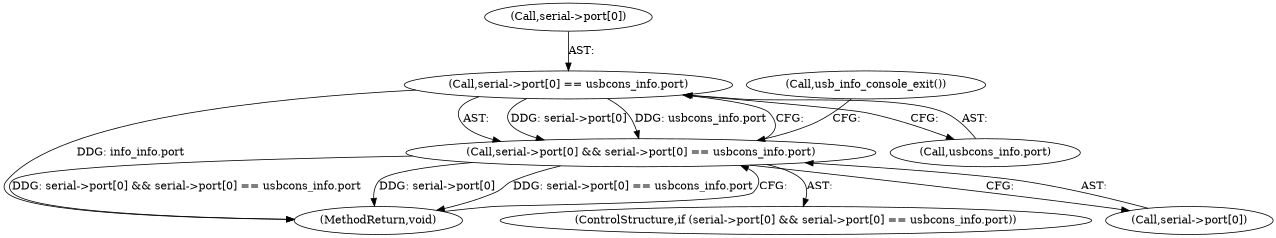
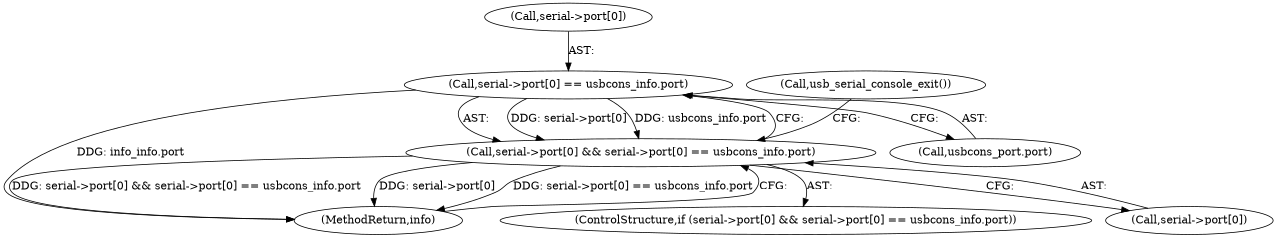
(866, 85) -> (866, 85)
(985, 153) -> (985, 153)
(378, 221) -> (378, 221)
